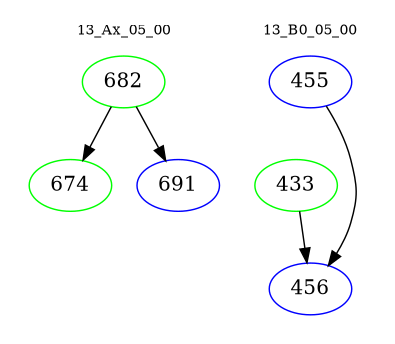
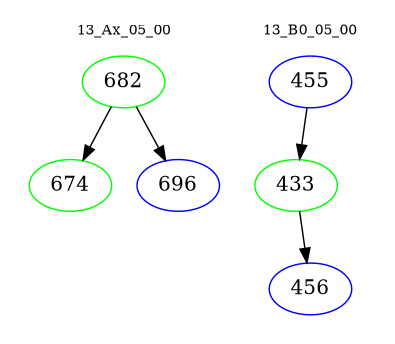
(355, 179) -> (304, 126)
(178, 185) -> (178, 185)
